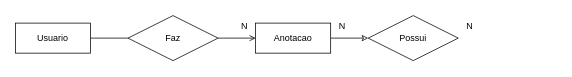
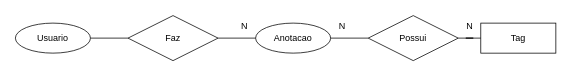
(53, 38) -> (53, 38)
(251, 38) -> (251, 38)
(293, 38) -> (293, 38)
(361, 38) -> (363, 38)
none -> (470, 38)
none -> (518, 38)
